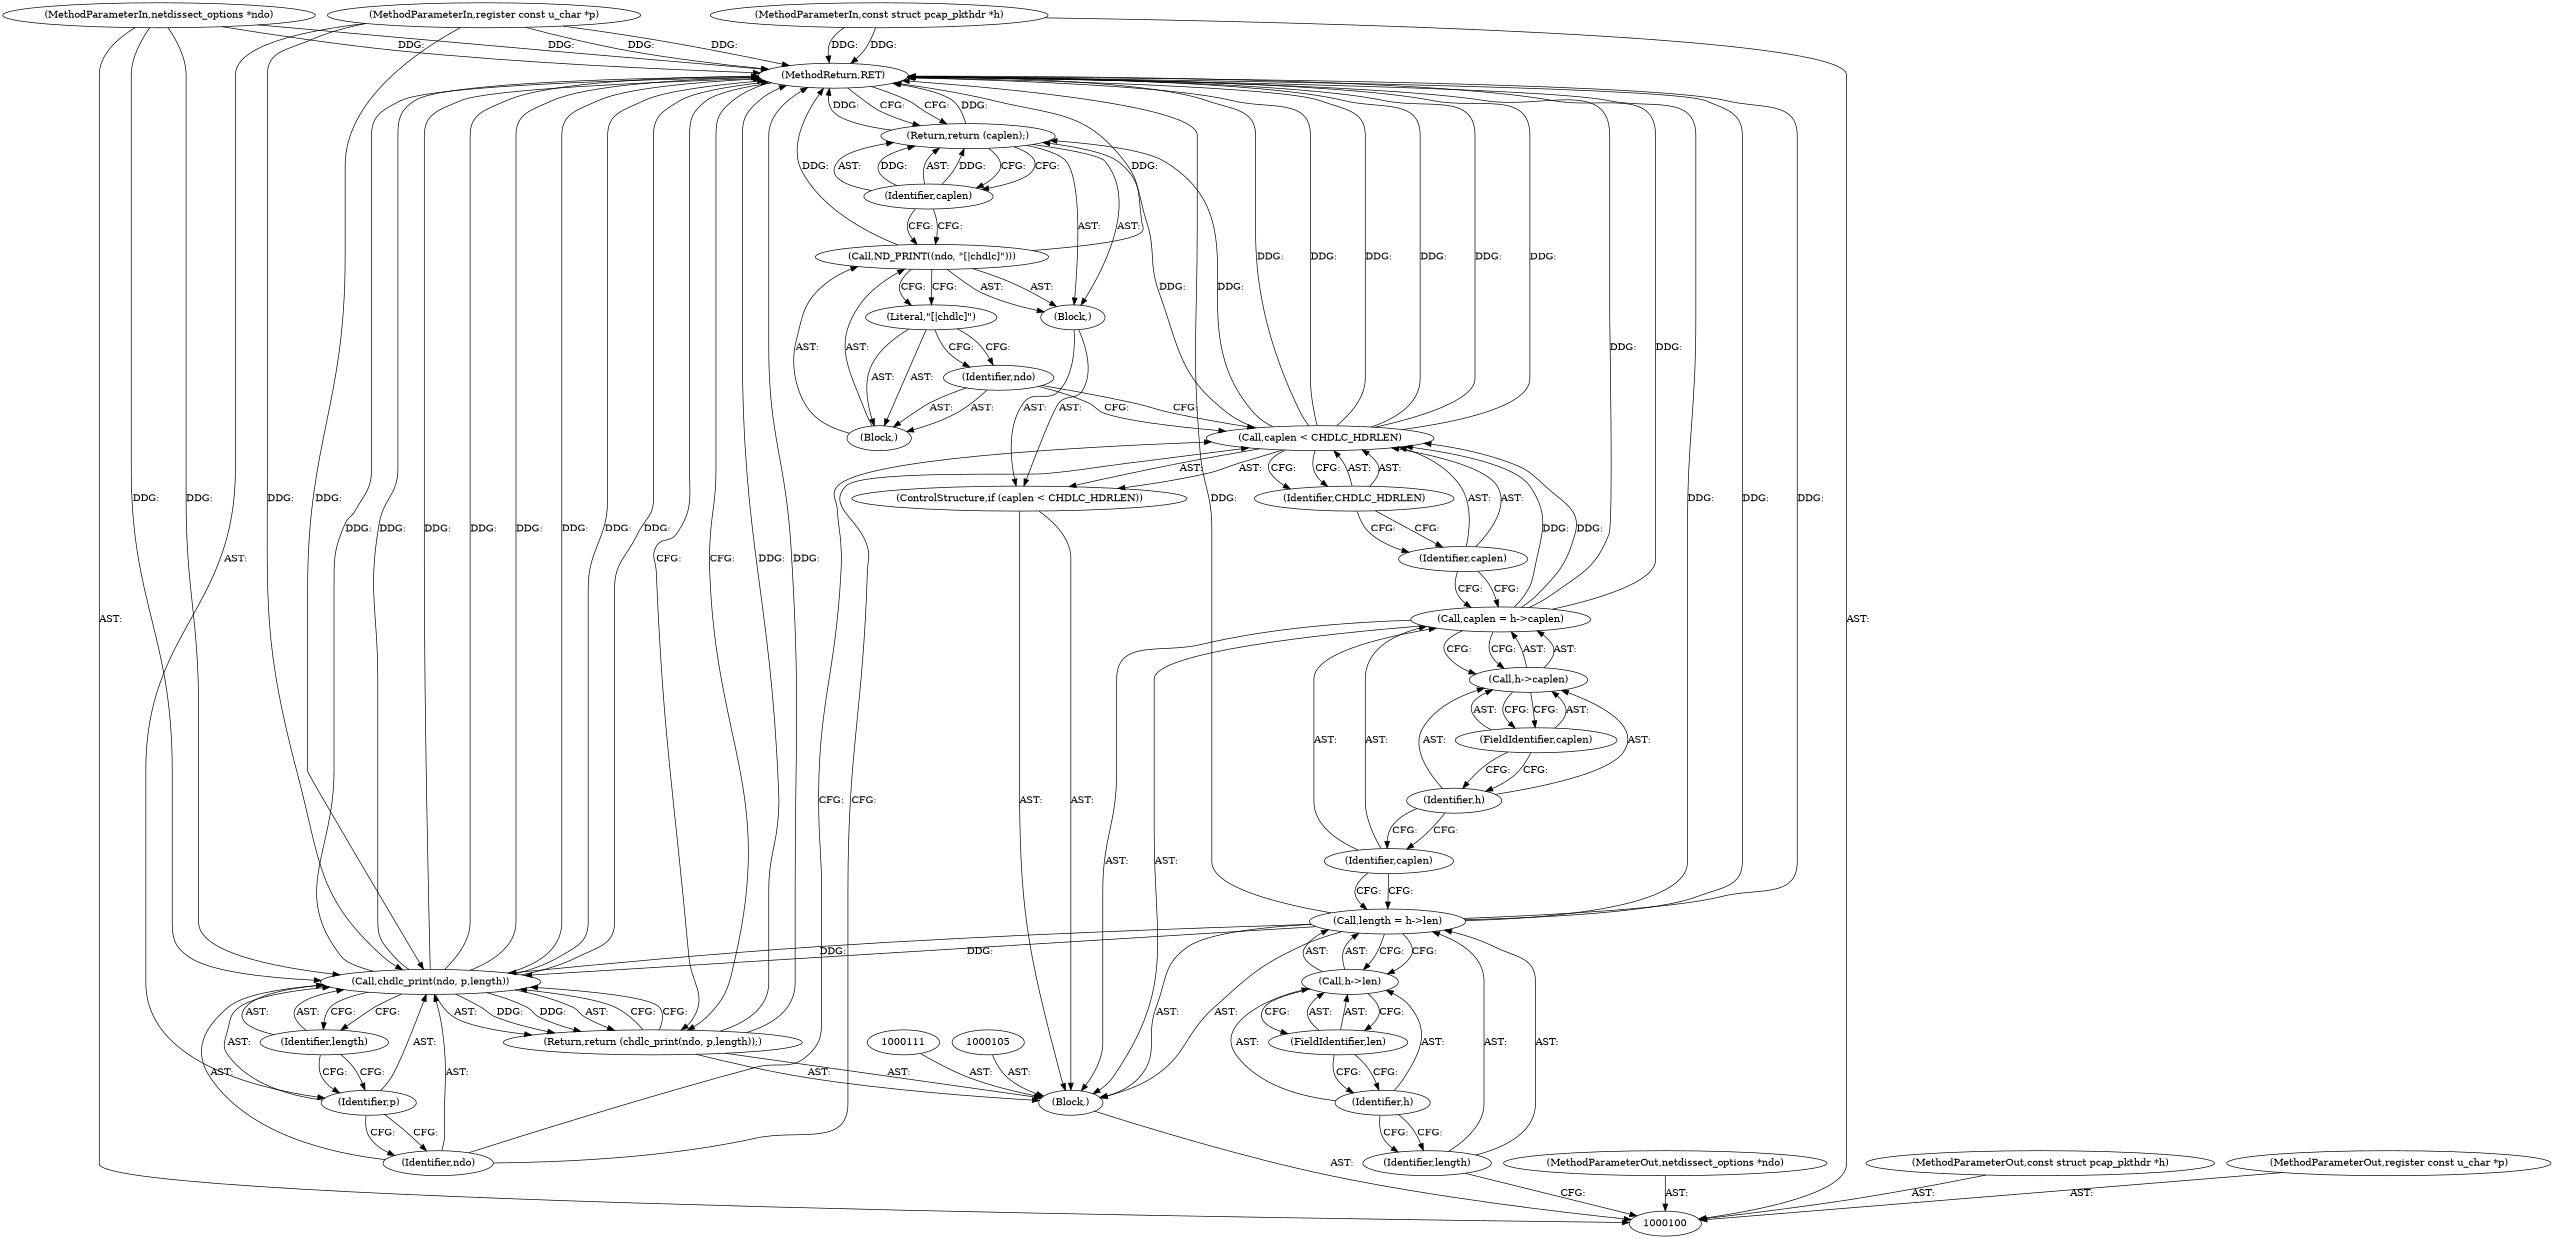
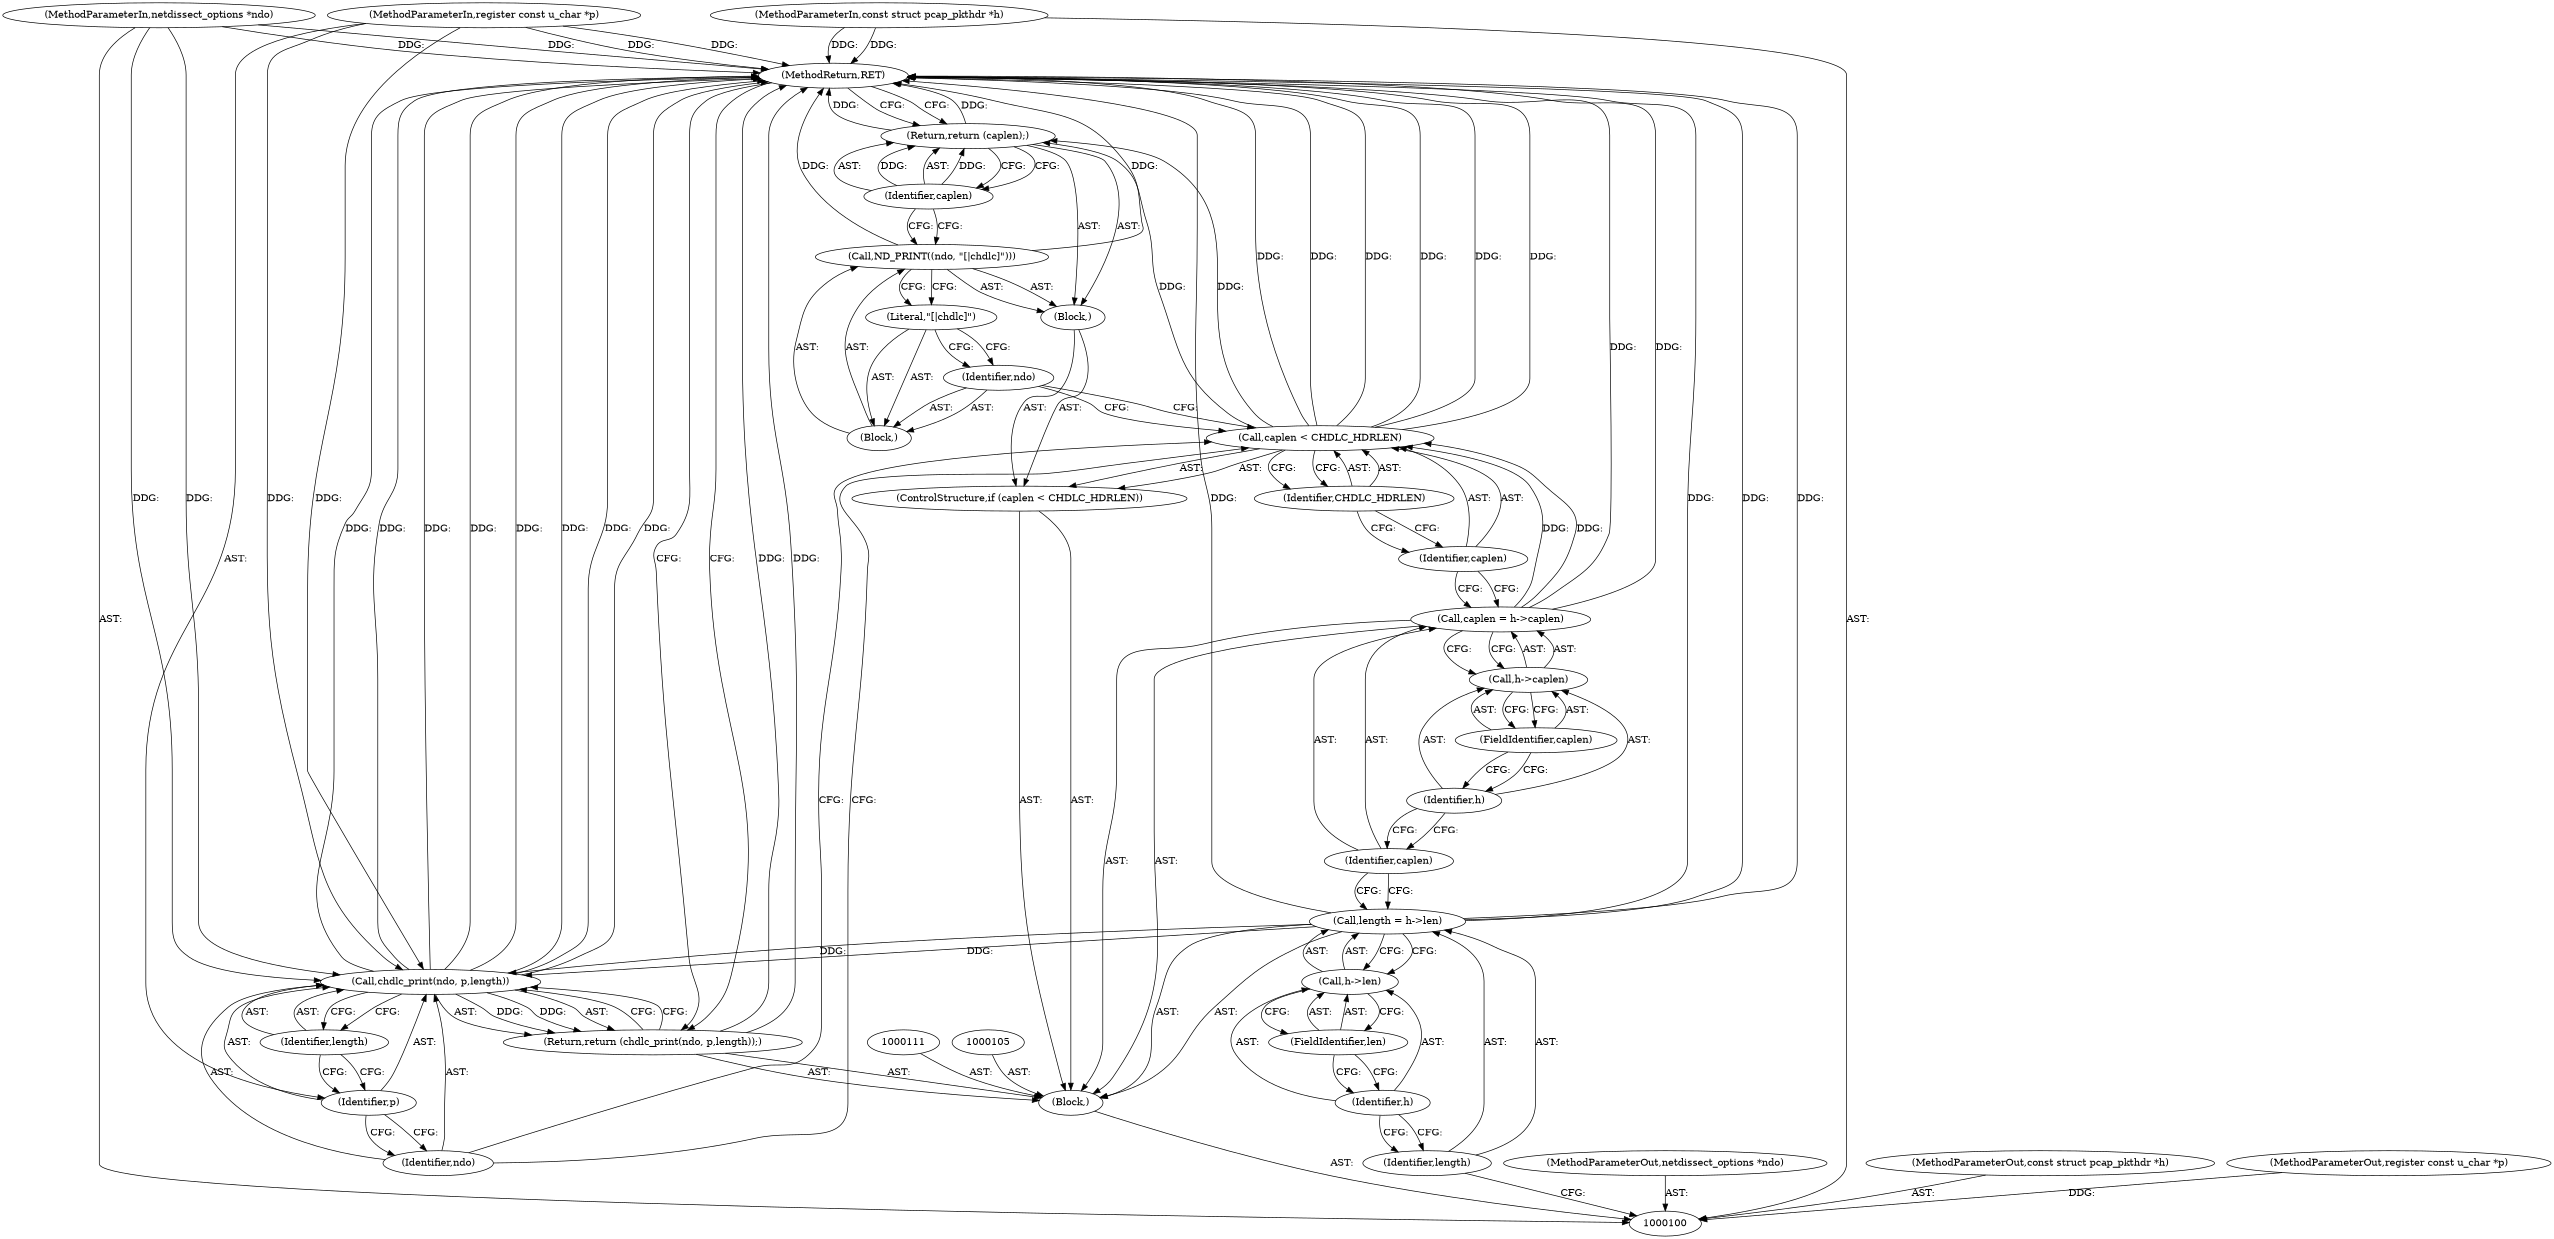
(2083, 1193) -> (2083, 1193)
